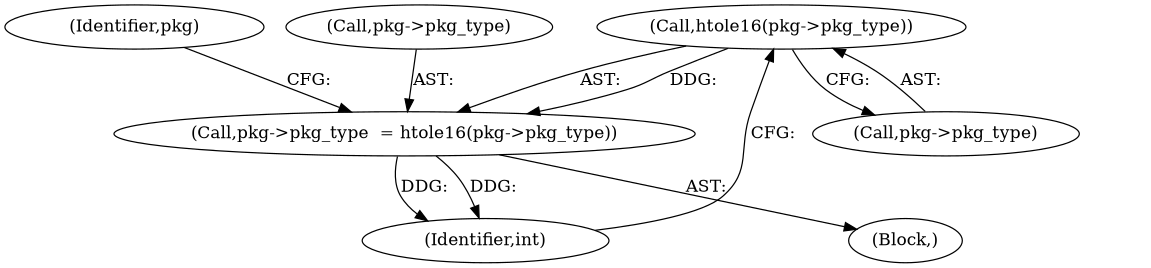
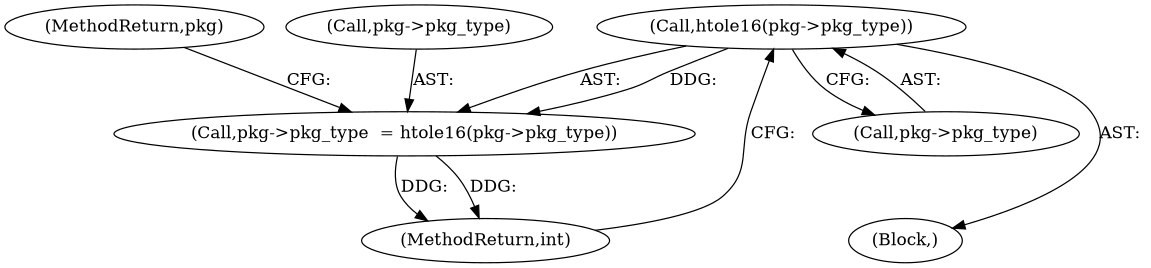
(134, 27) -> (134, 27)
(672, 191) -> (1087, 108)
(486, 241) -> (486, 241)
